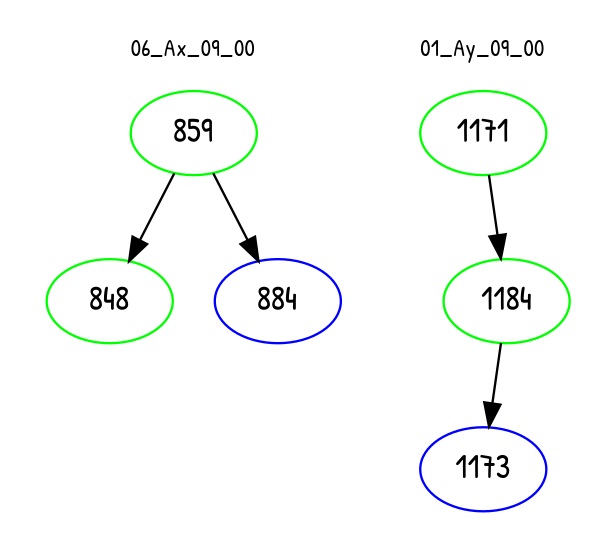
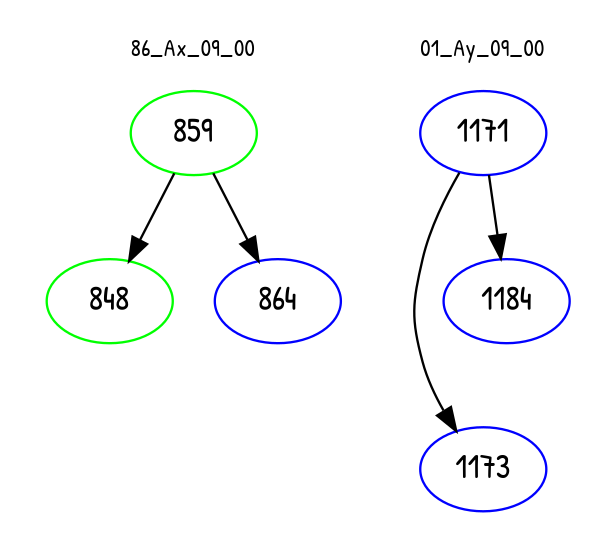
(194, 50) -> (194, 50)
(483, 133) -> (483, 133)
(278, 301) -> (278, 301)
(507, 301) -> (507, 301)
(497, 373) -> (416, 290)
